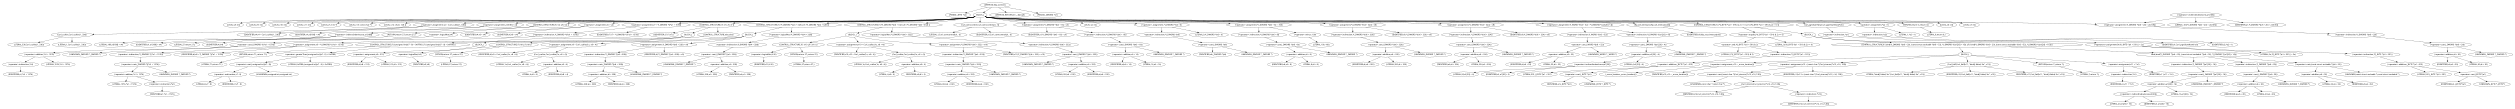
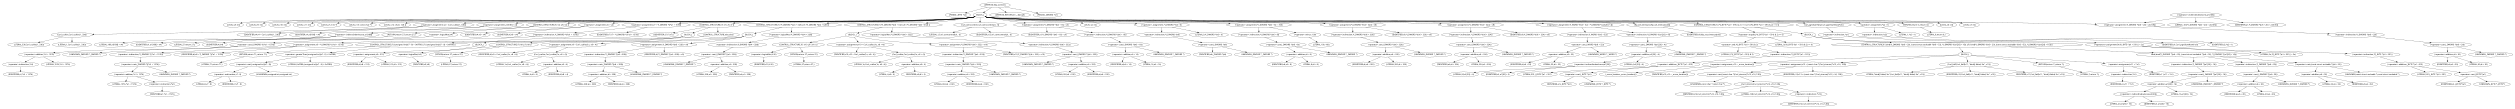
none -> (1761, 94)
